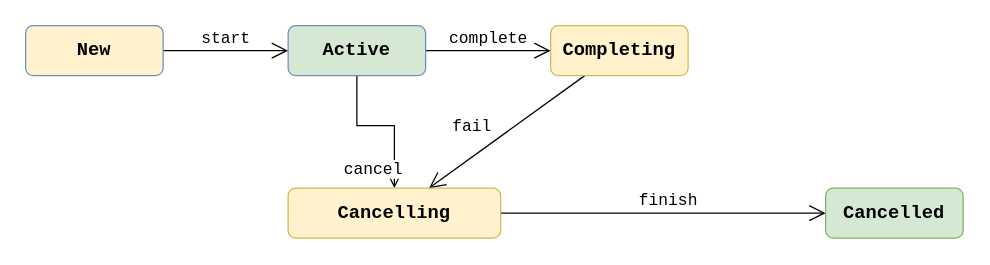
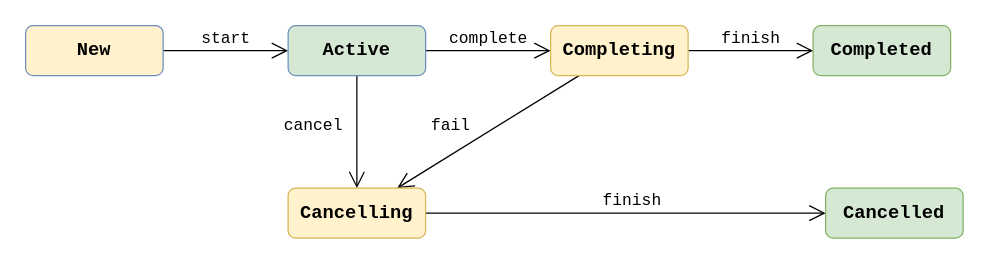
none -> (749, 51)
none -> (882, 51)
(394, 213) -> (357, 213)
